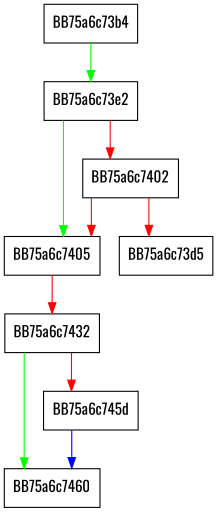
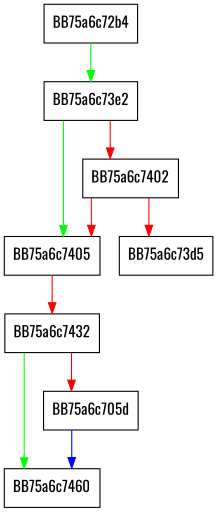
(91, 24) -> (91, 24)
(91, 411) -> (91, 411)
